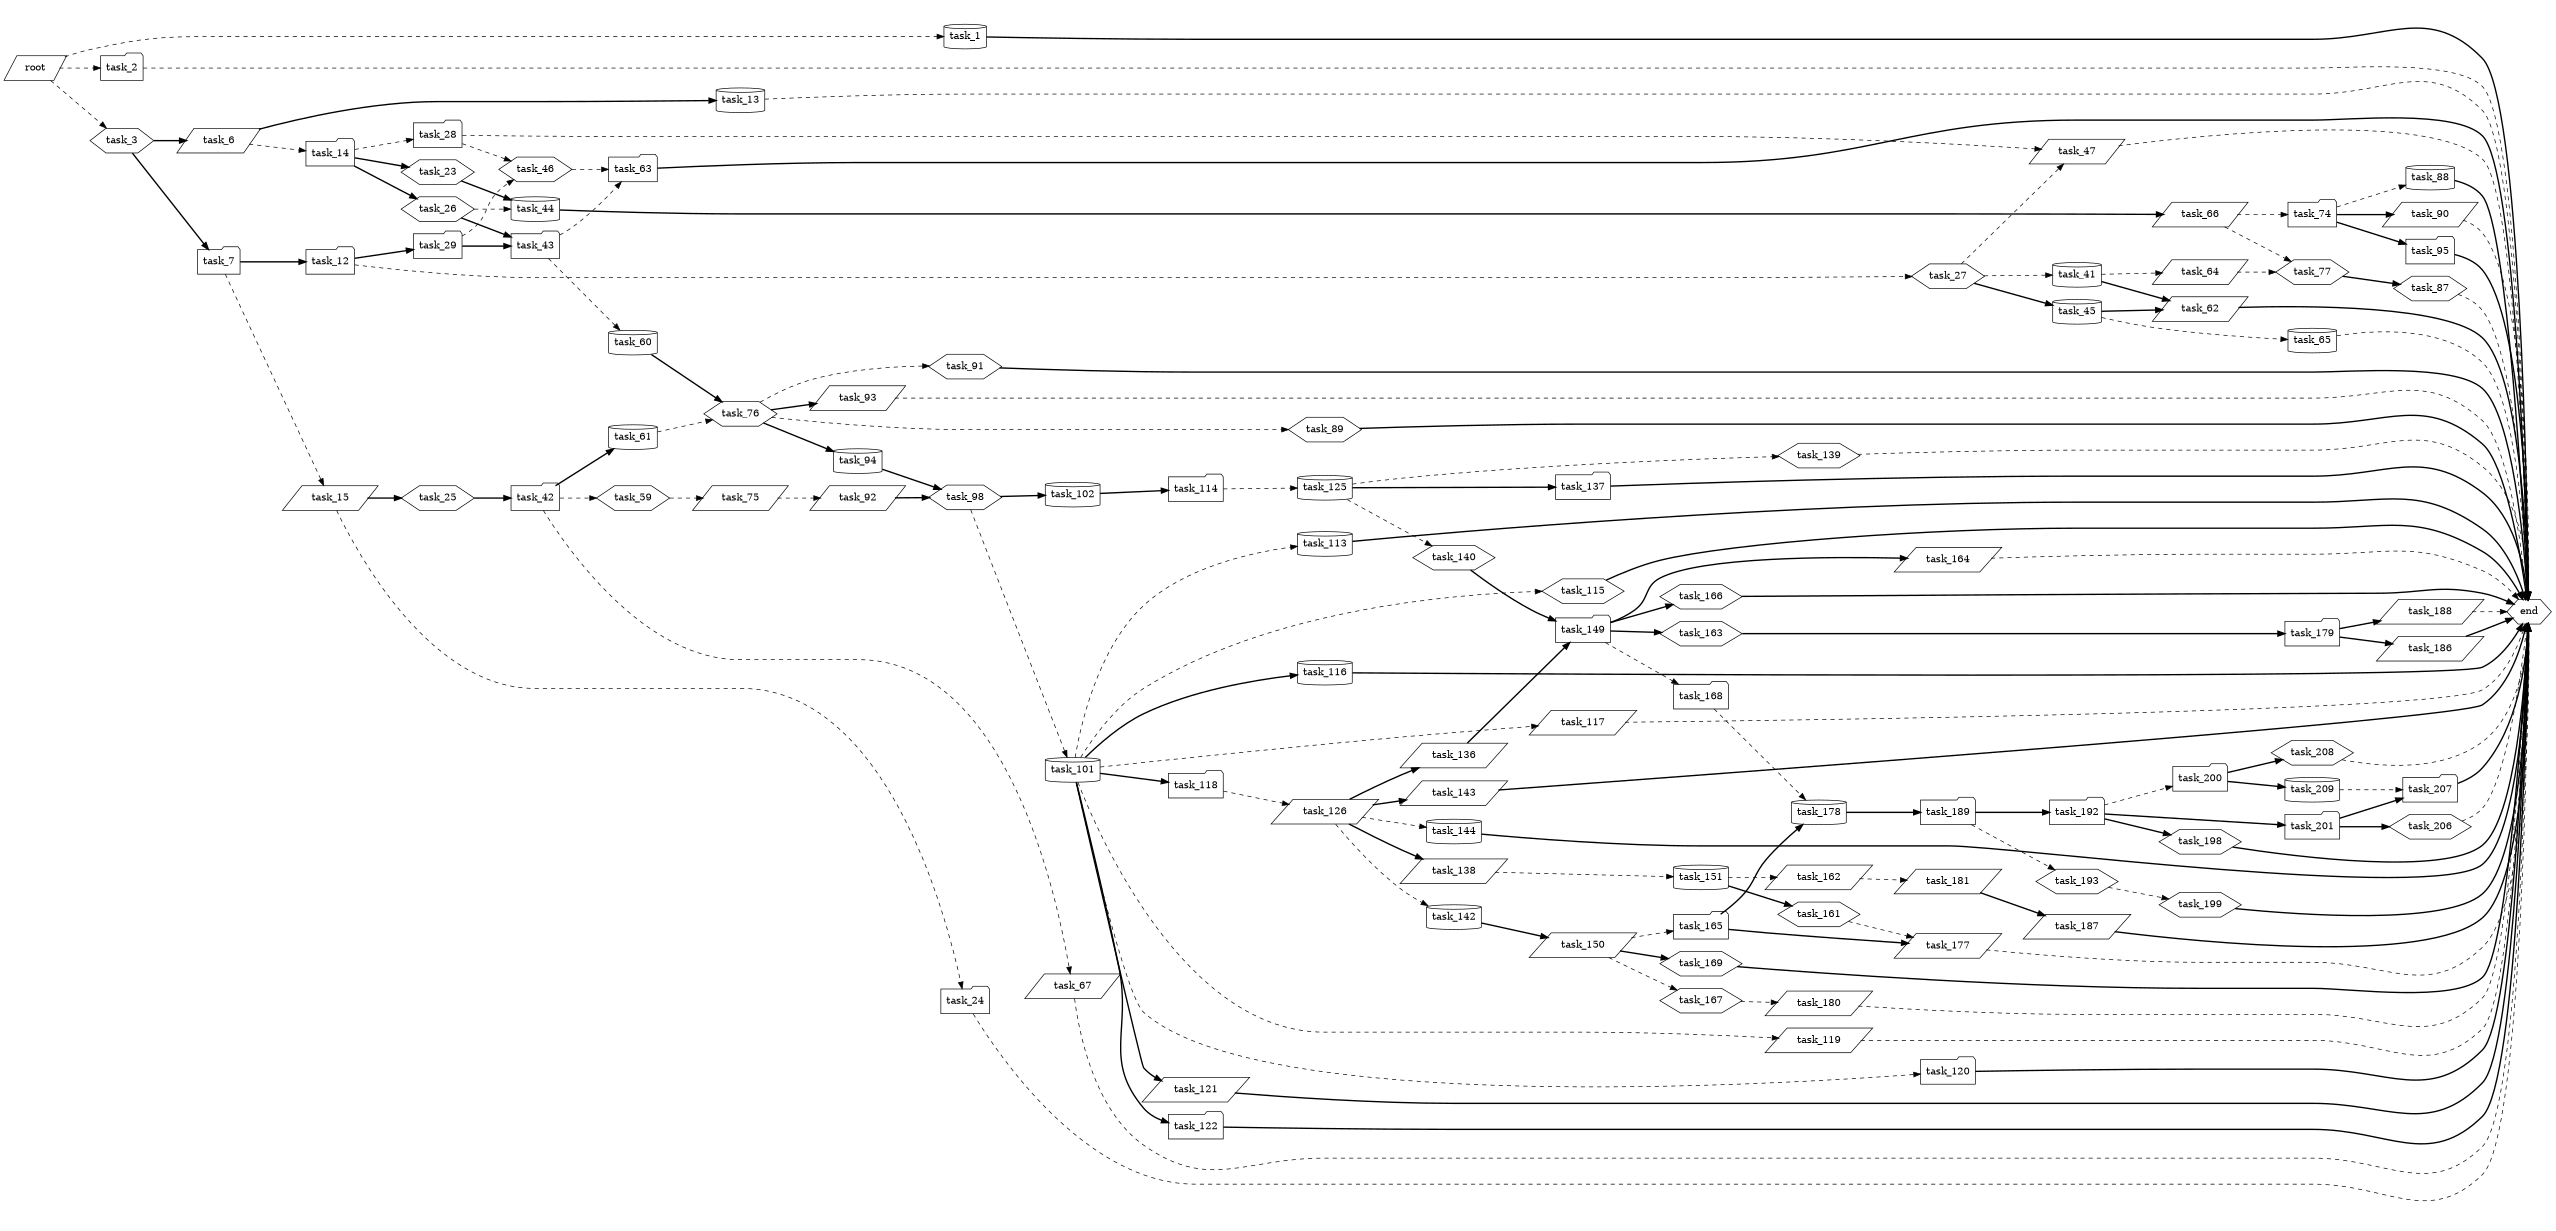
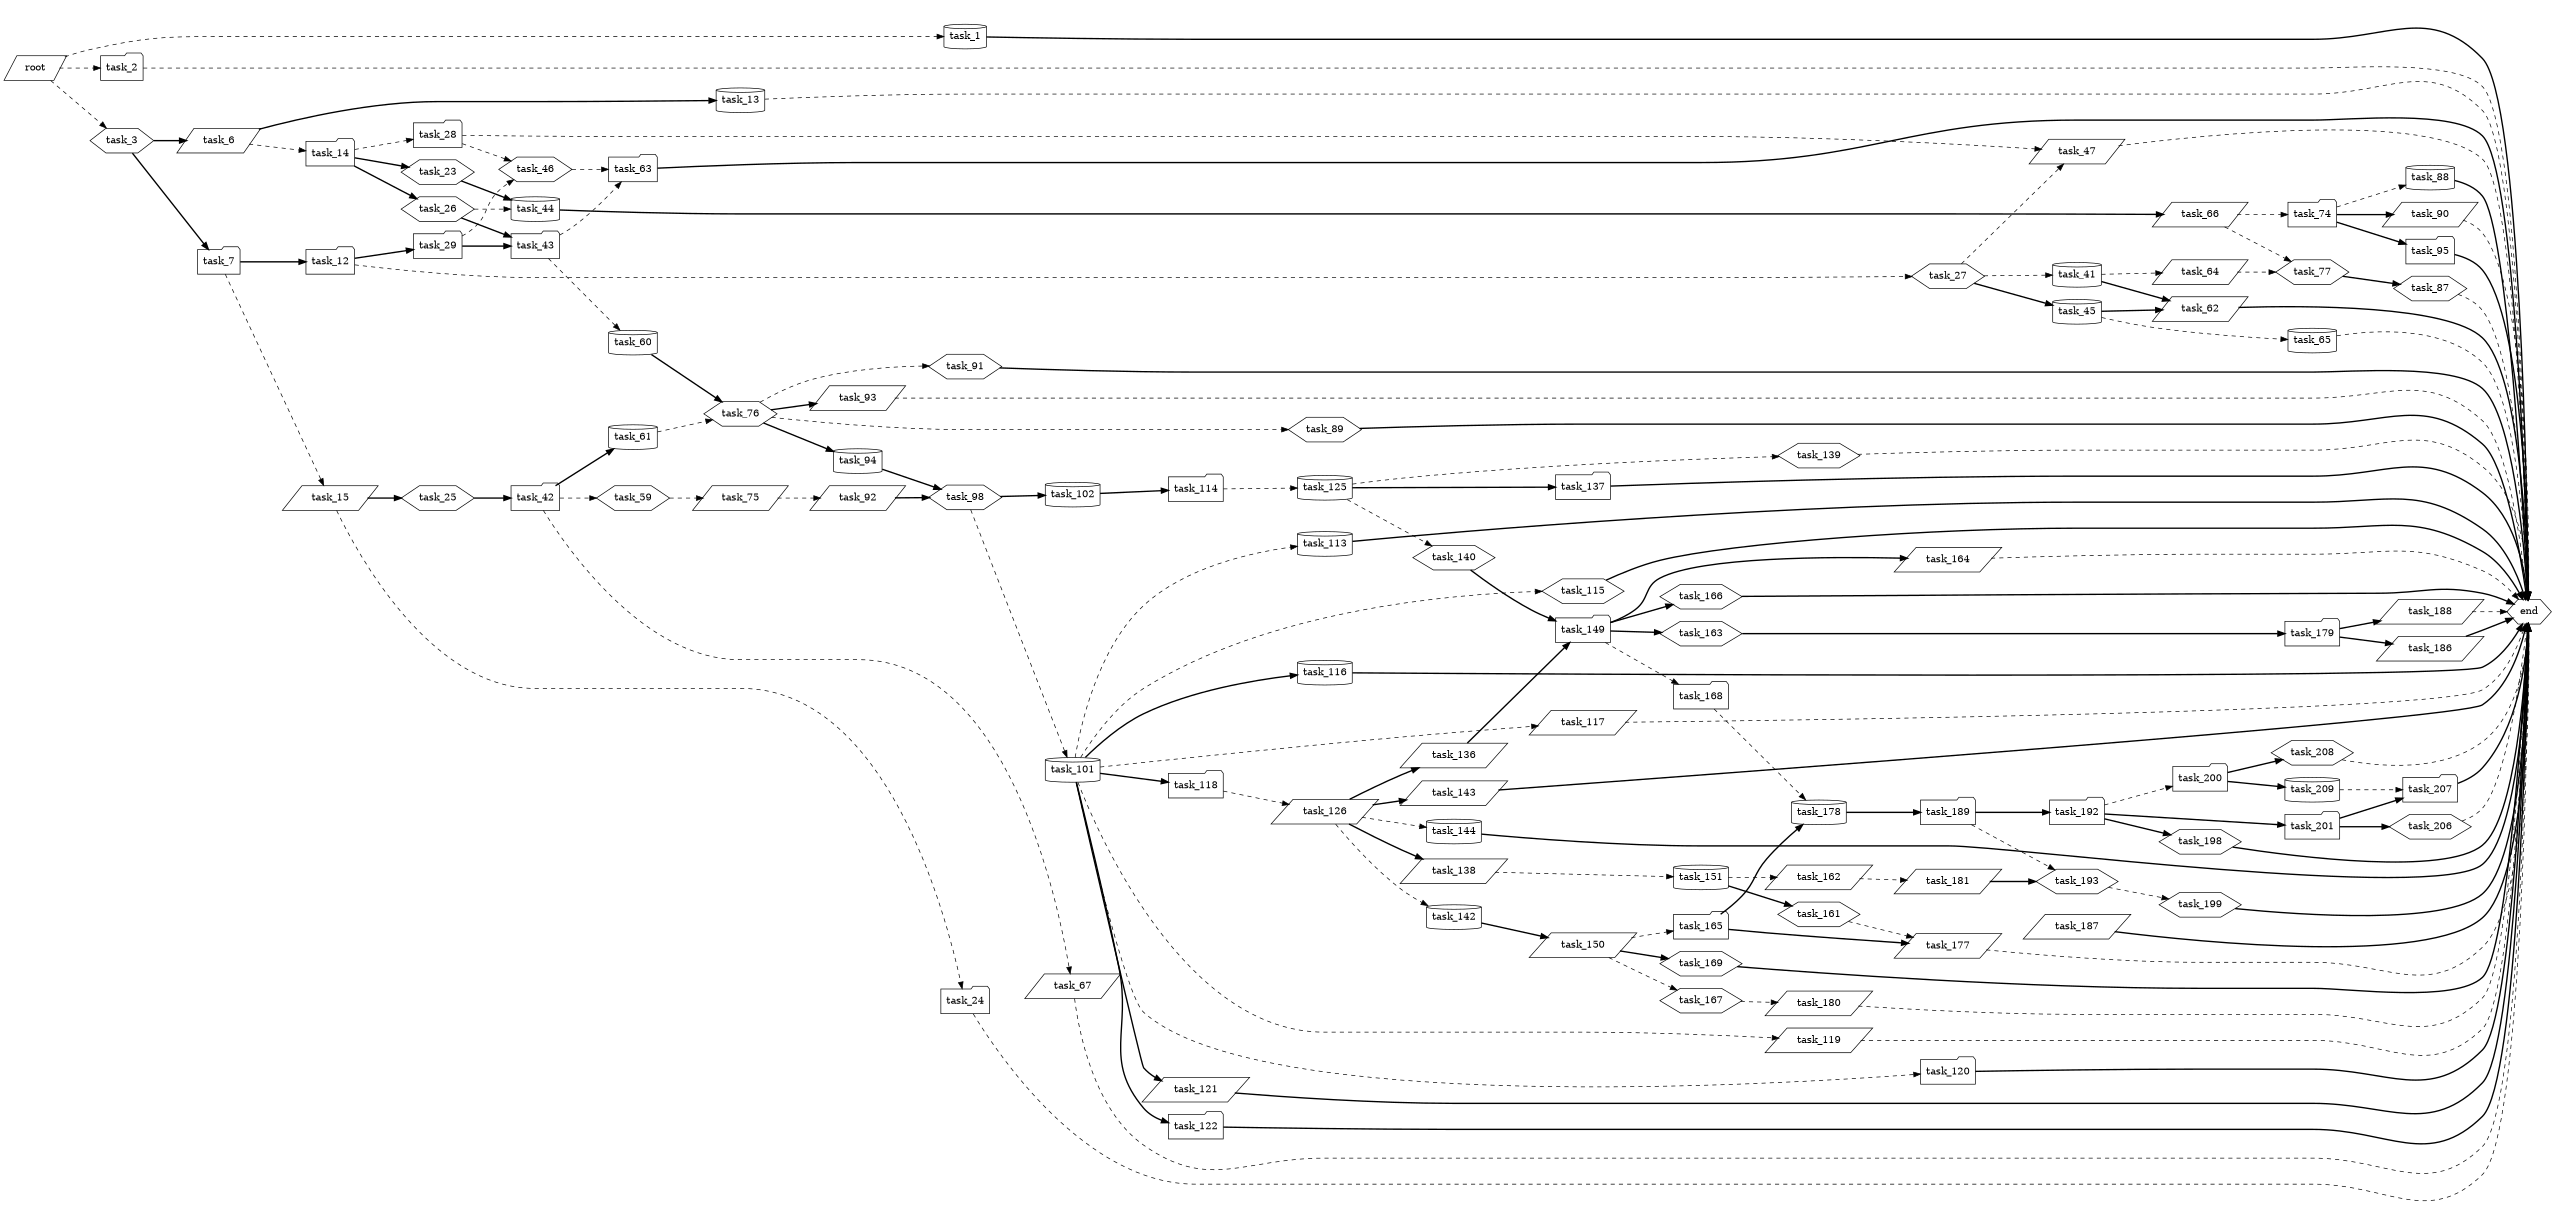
(2009, 903) -> (2009, 881)
